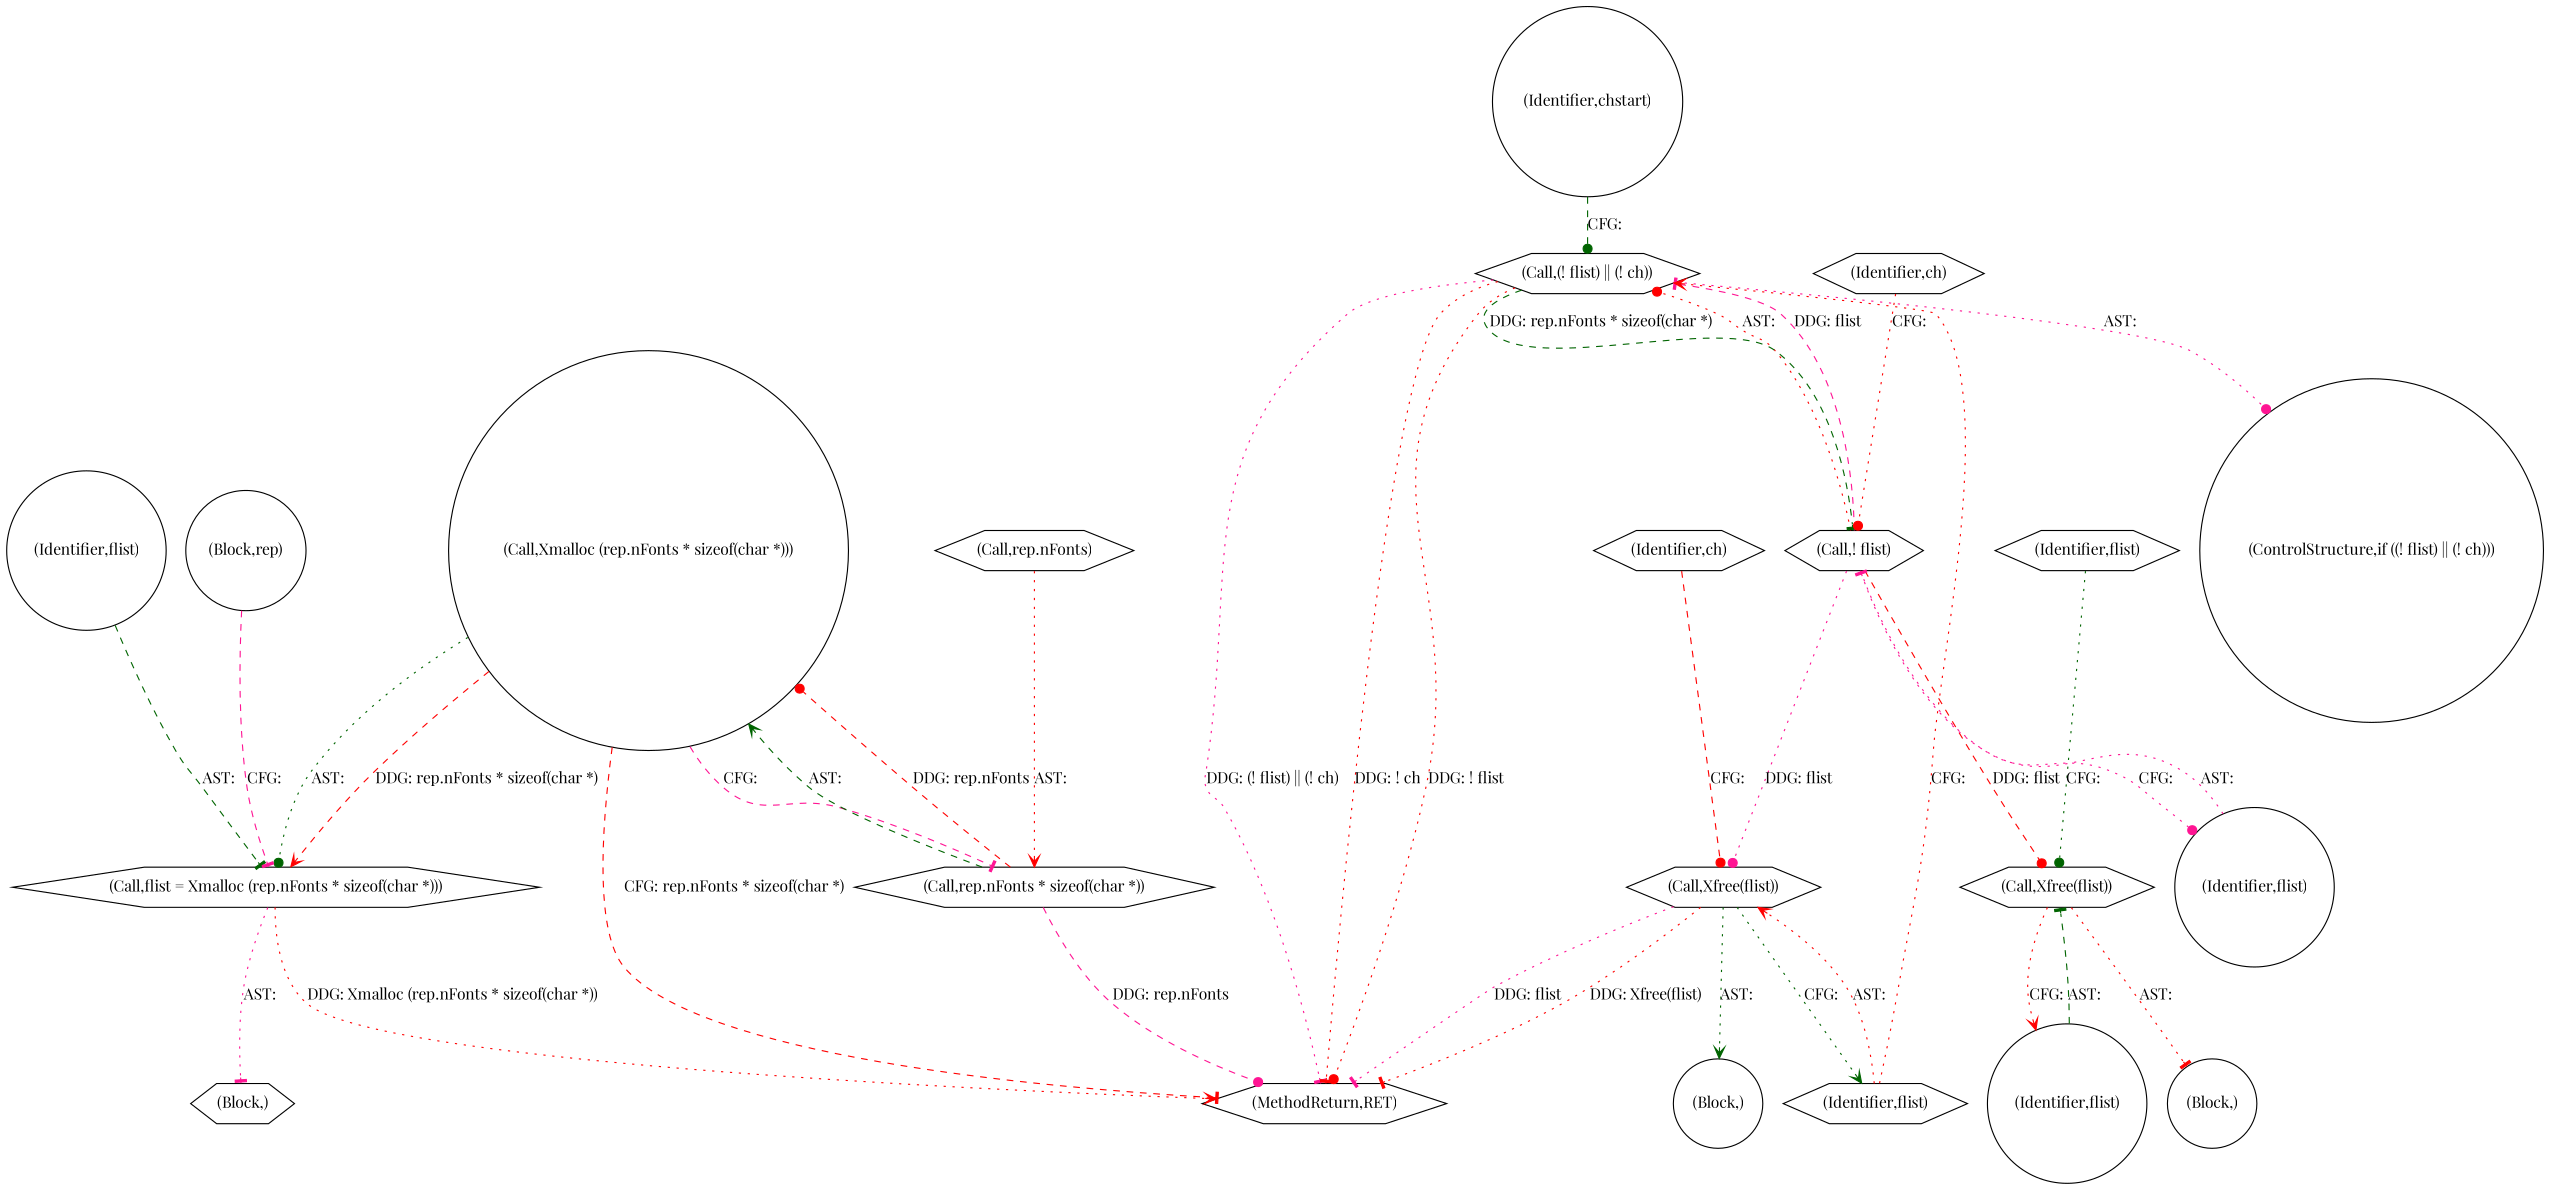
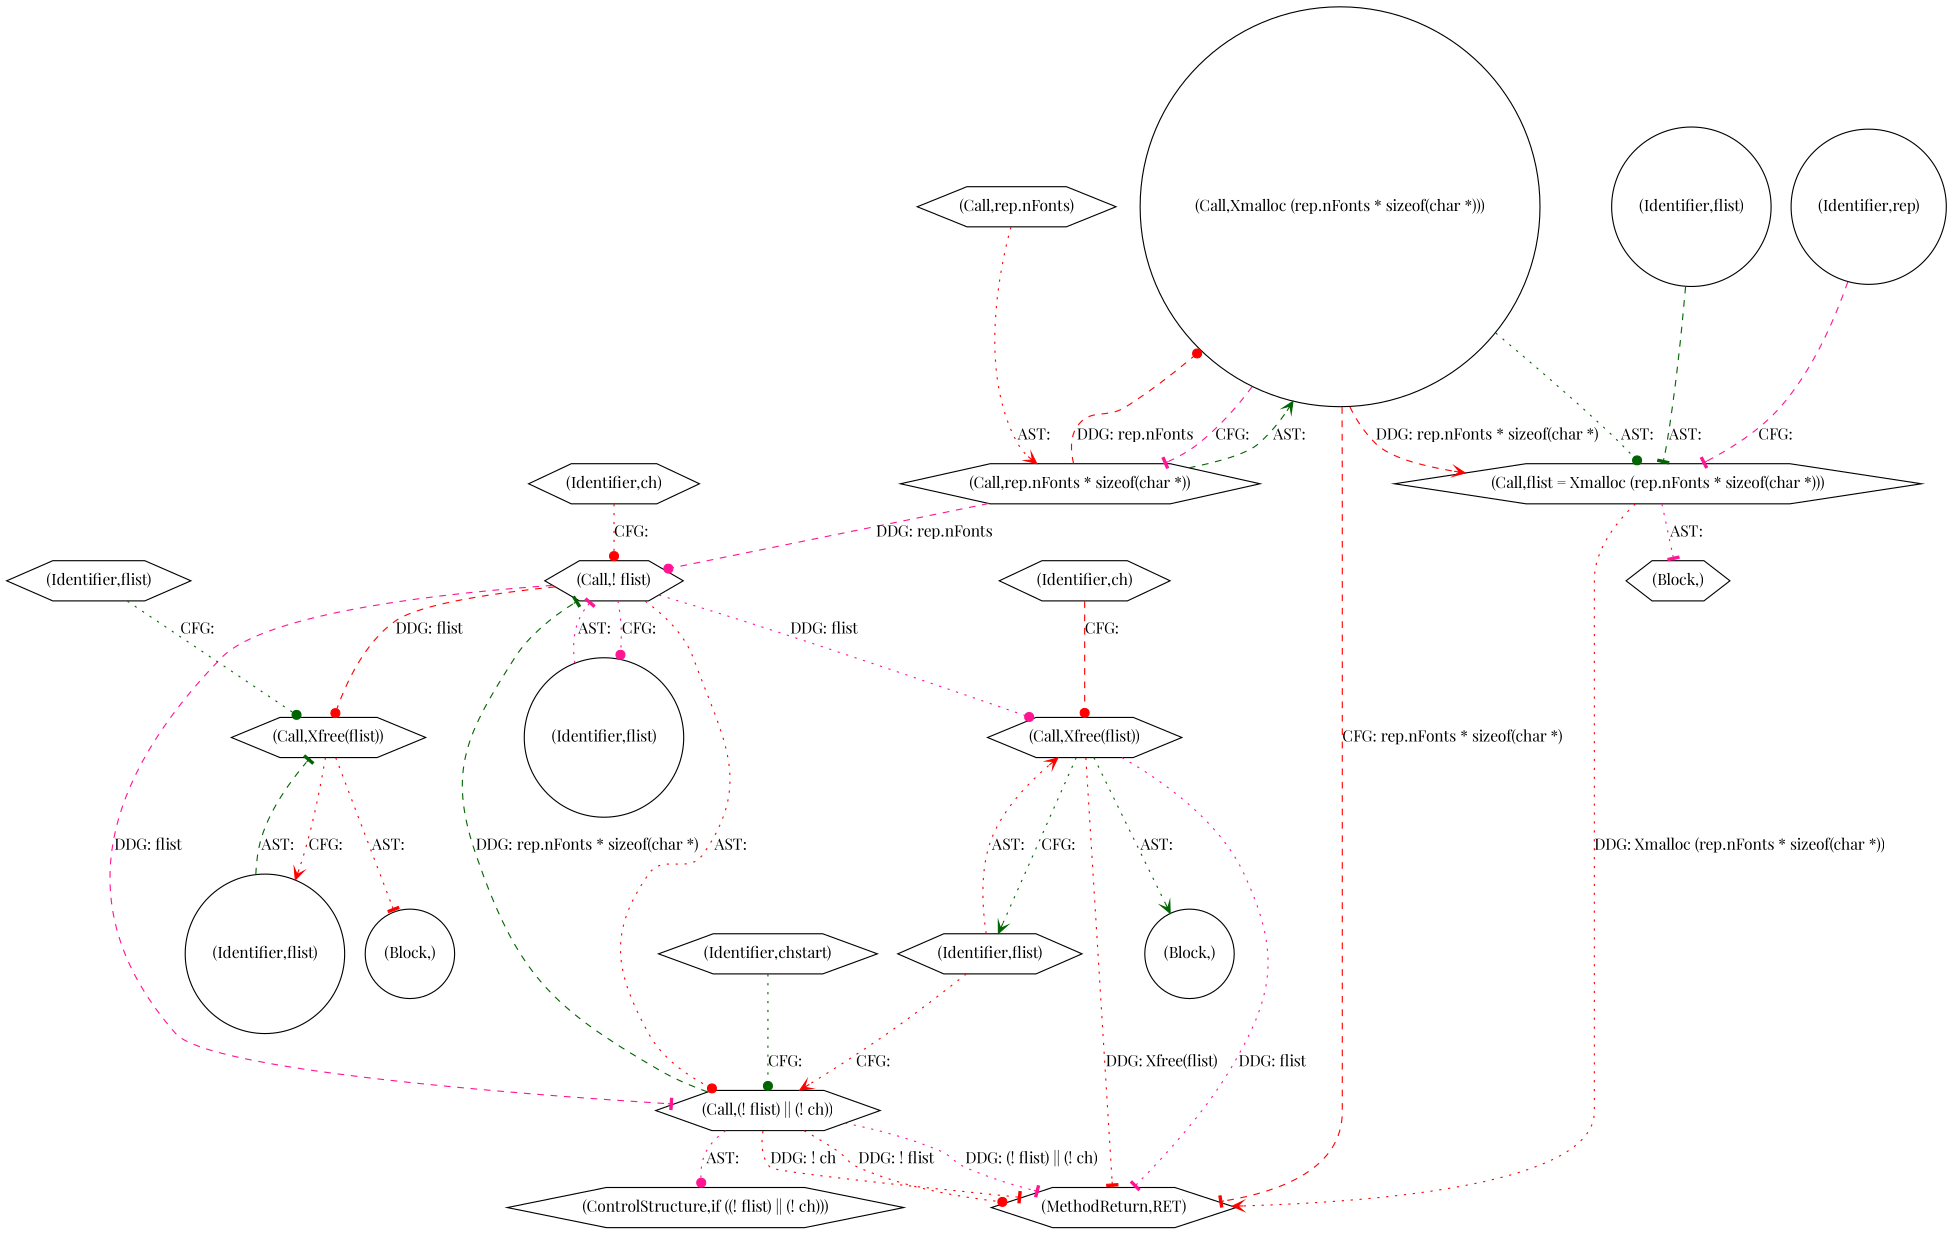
(1588, 102) -> (768, 954)
(1588, 221) -> (768, 1028)
(246, 551) -> (1869, 207)
(2372, 551) -> (705, 1208)
(1129, 1017) -> (831, 536)
